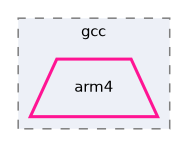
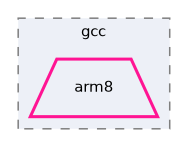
(94, 88) -> (94, 88)
